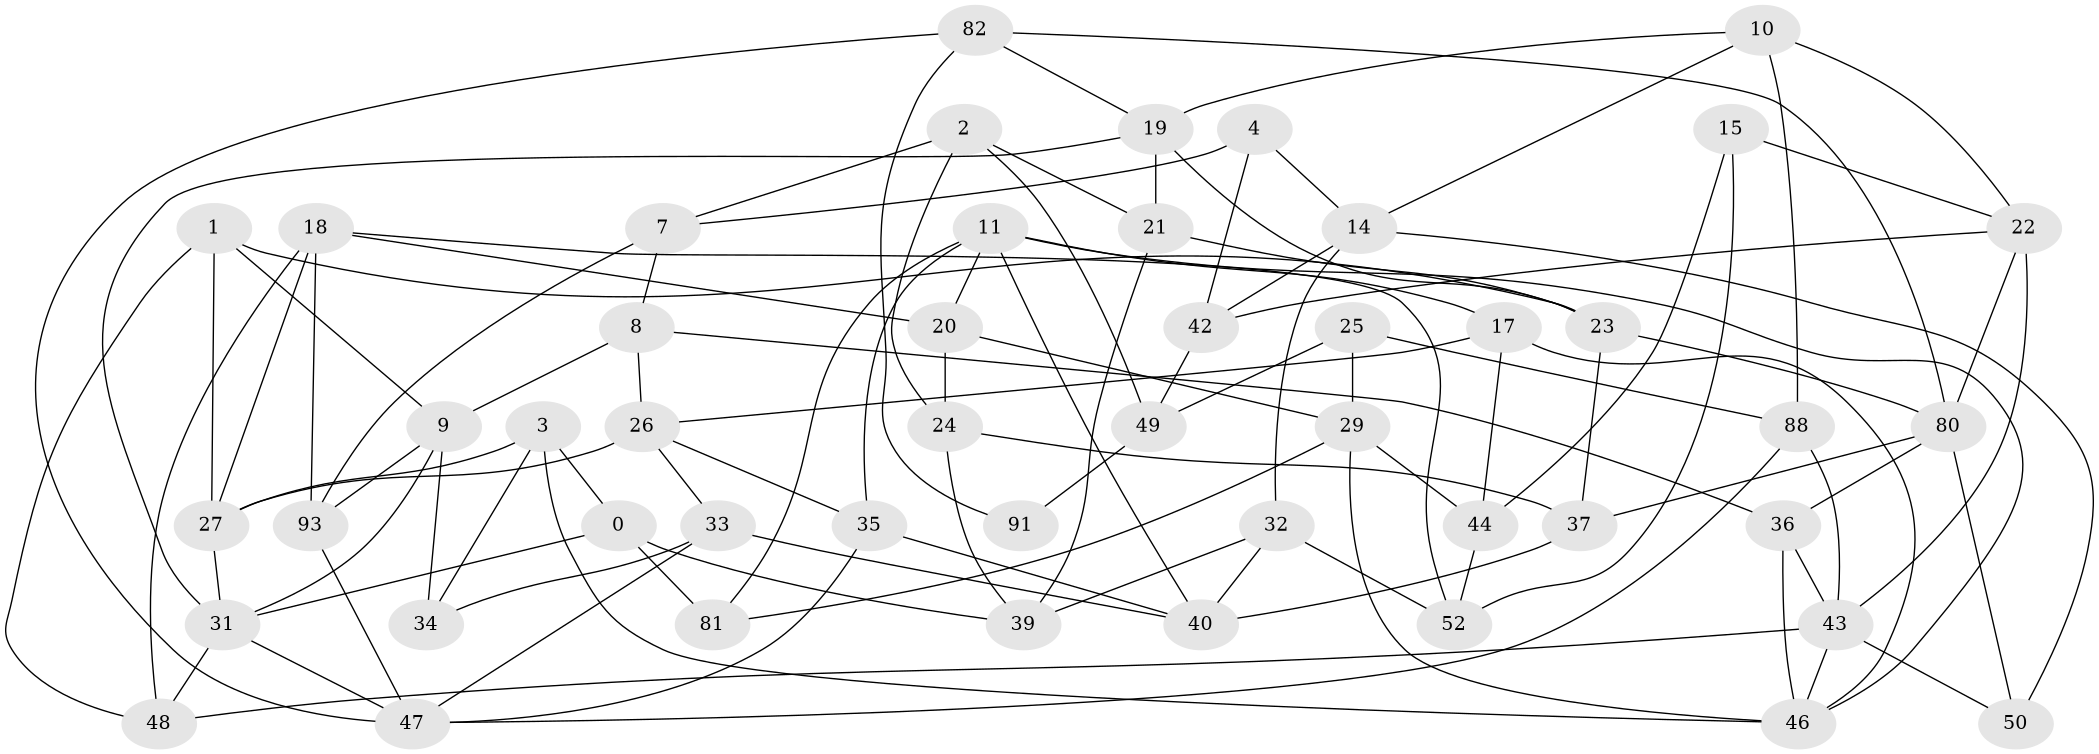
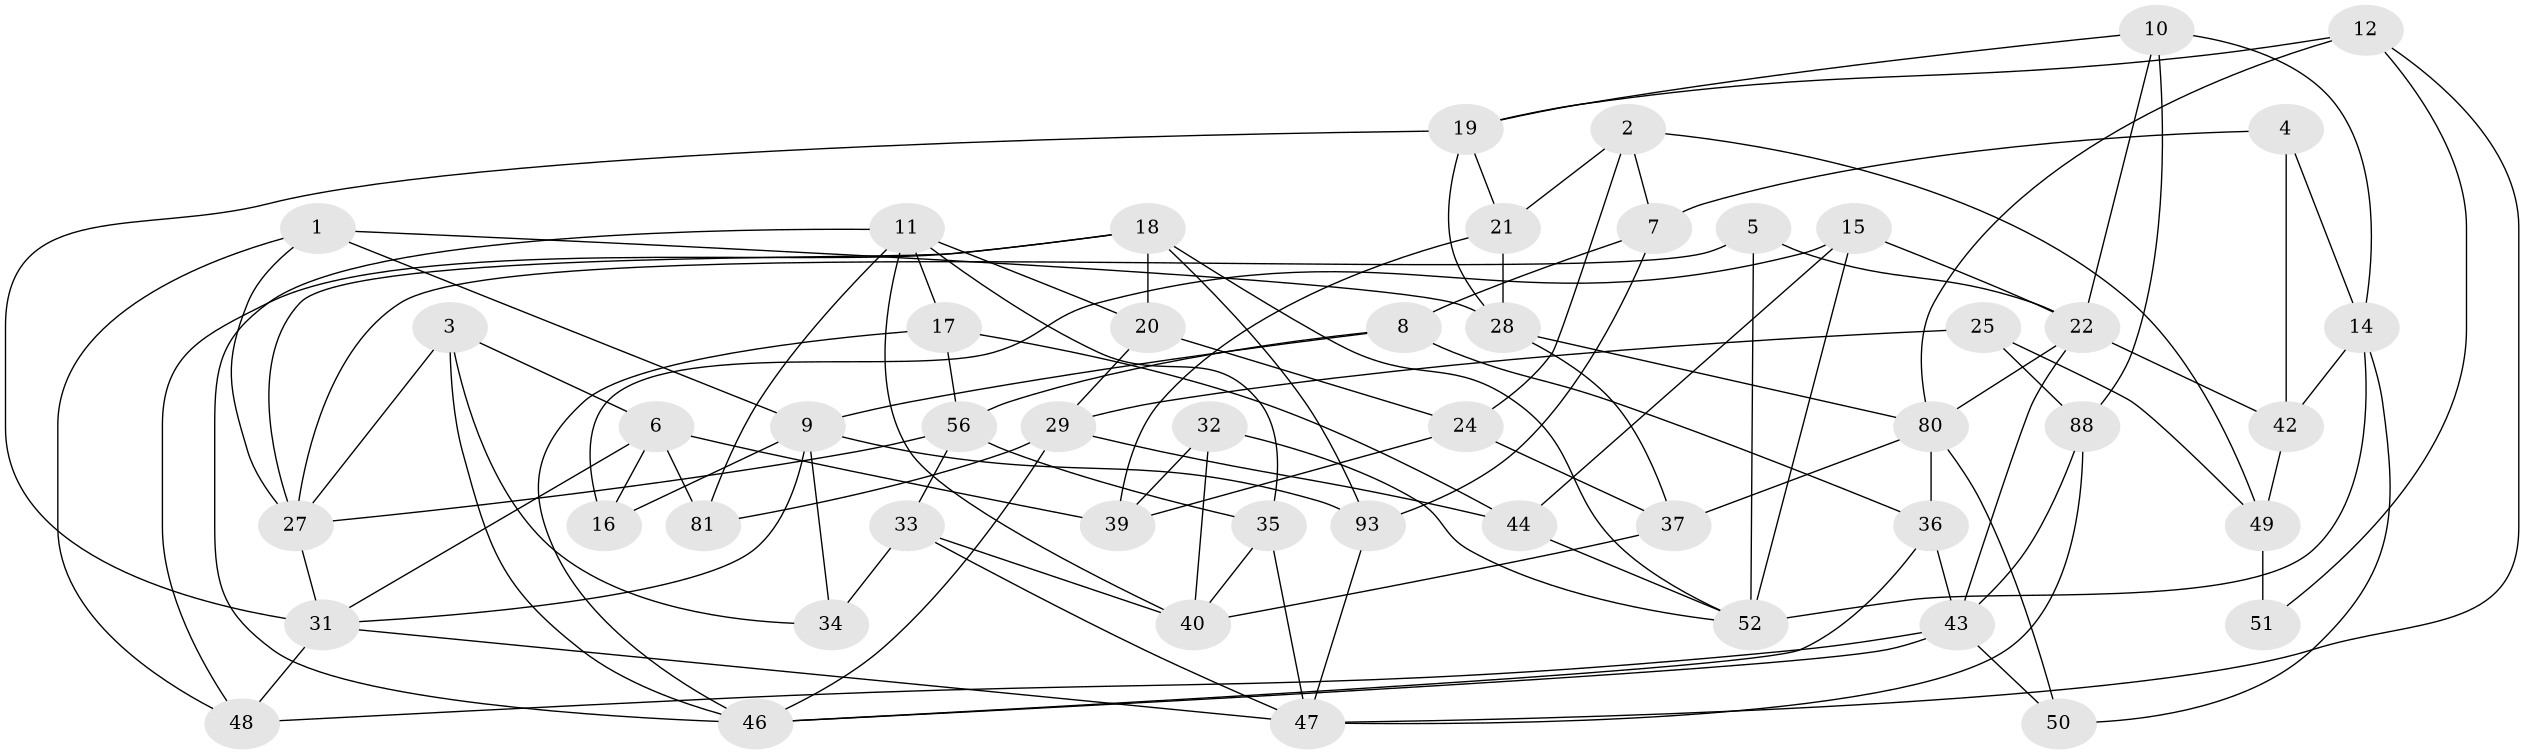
(975, 30) -> (2366, 30)
none -> (1754, 228)
(1603, 328) -> (1503, 328)
(1284, 375) -> (2158, 591)
(642, 427) -> (959, 427)
none -> (604, 526)
(619, 526) -> (657, 427)
(1021, 526) -> (2263, 625)
